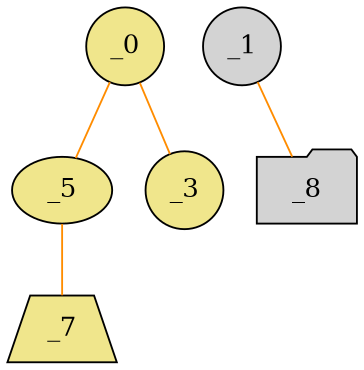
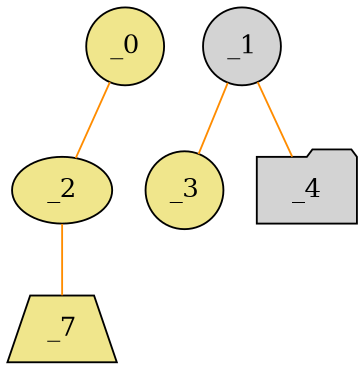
(155, 118) -> (213, 118)
(62, 190) -> (62, 190)
(307, 190) -> (307, 190)
